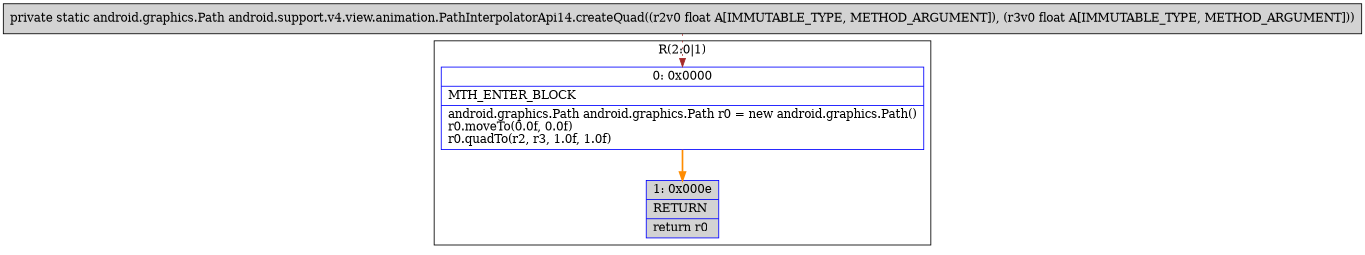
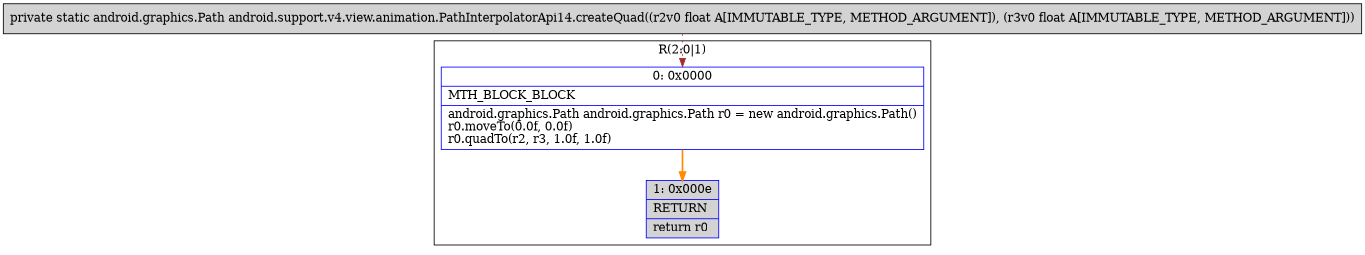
(512, 95) -> (512, 95)
